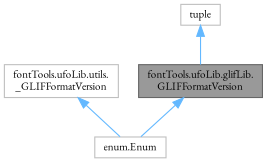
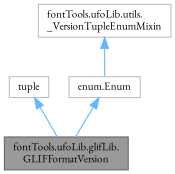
(61, 81) -> (105, 21)
(158, 121) -> (84, 122)
